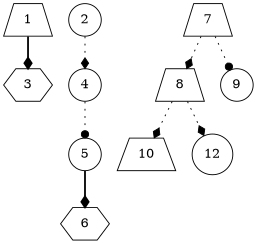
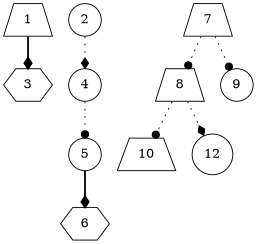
(195, 49) -> (195, 49)
(165, 116) -> (165, 116)
